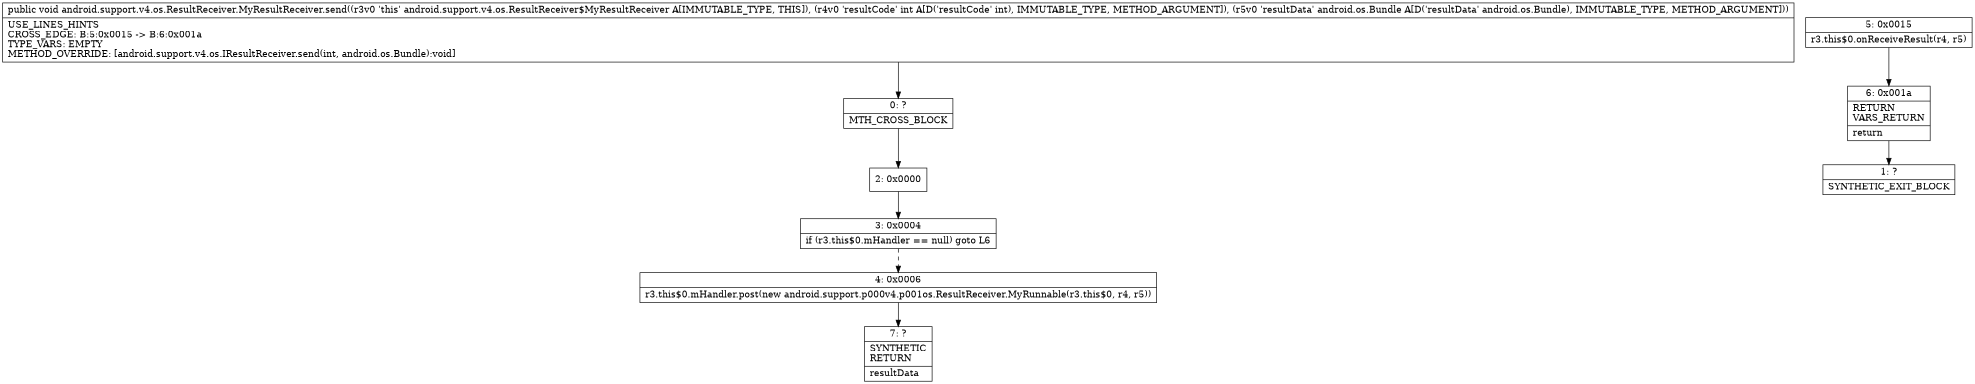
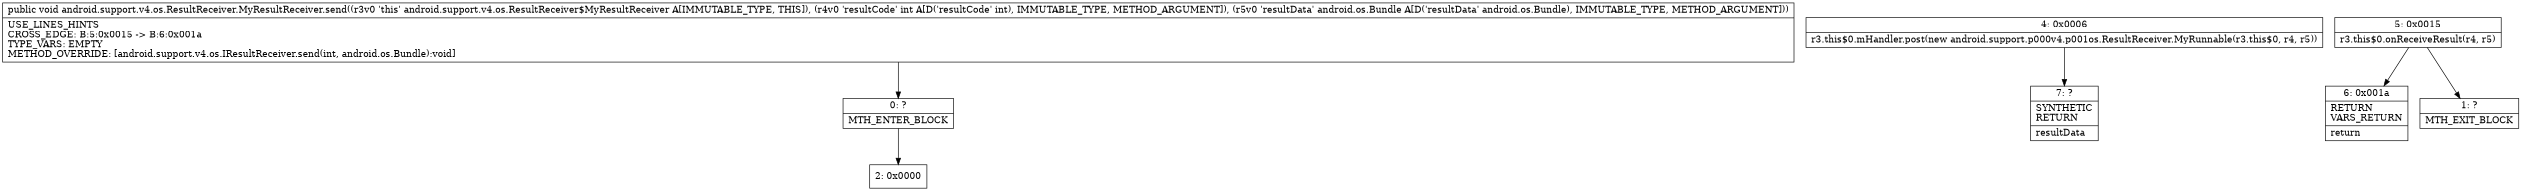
(898, 121) -> (898, 121)
(1889, 150) -> (2442, 70)
(1889, 187) -> (2469, 121)
(898, 234) -> none
